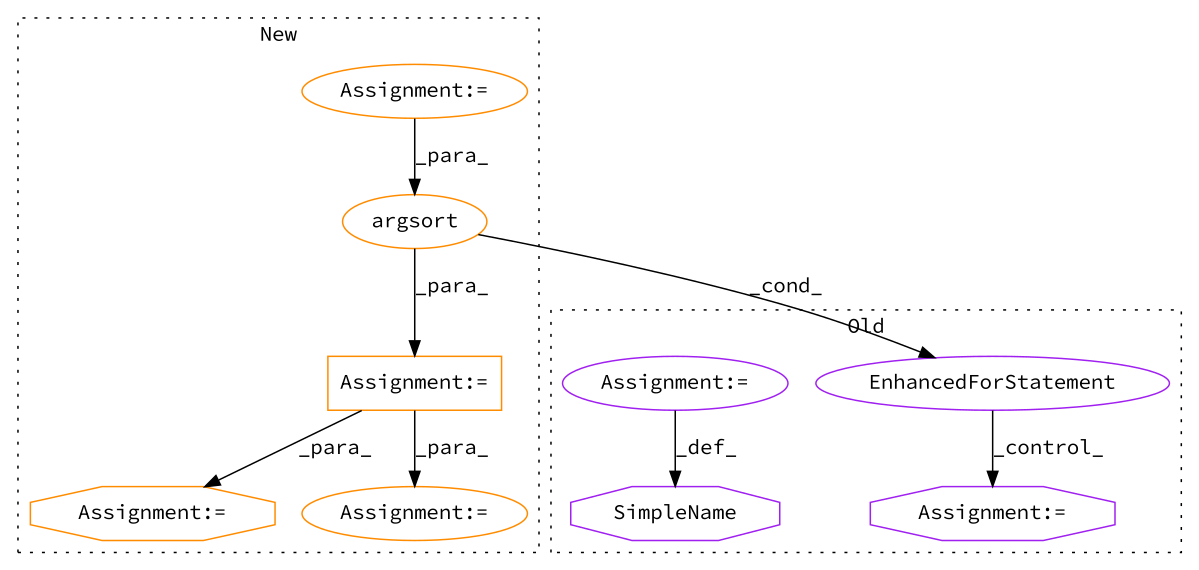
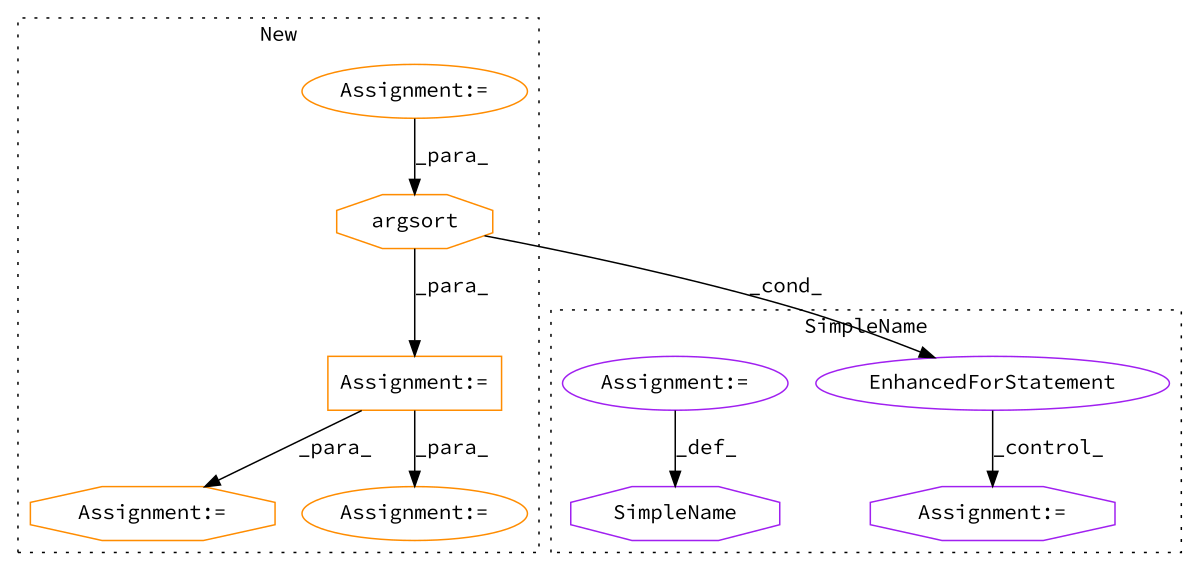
(415, 222) -> (415, 222)
(866, 327) -> (866, 327)
